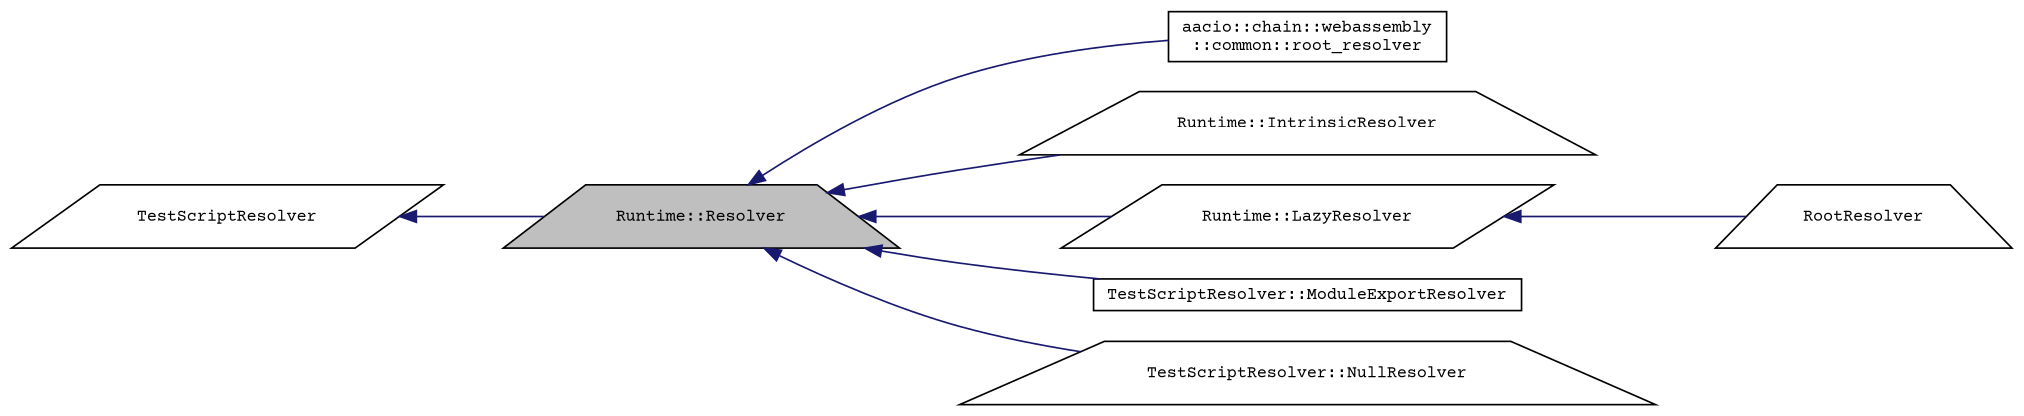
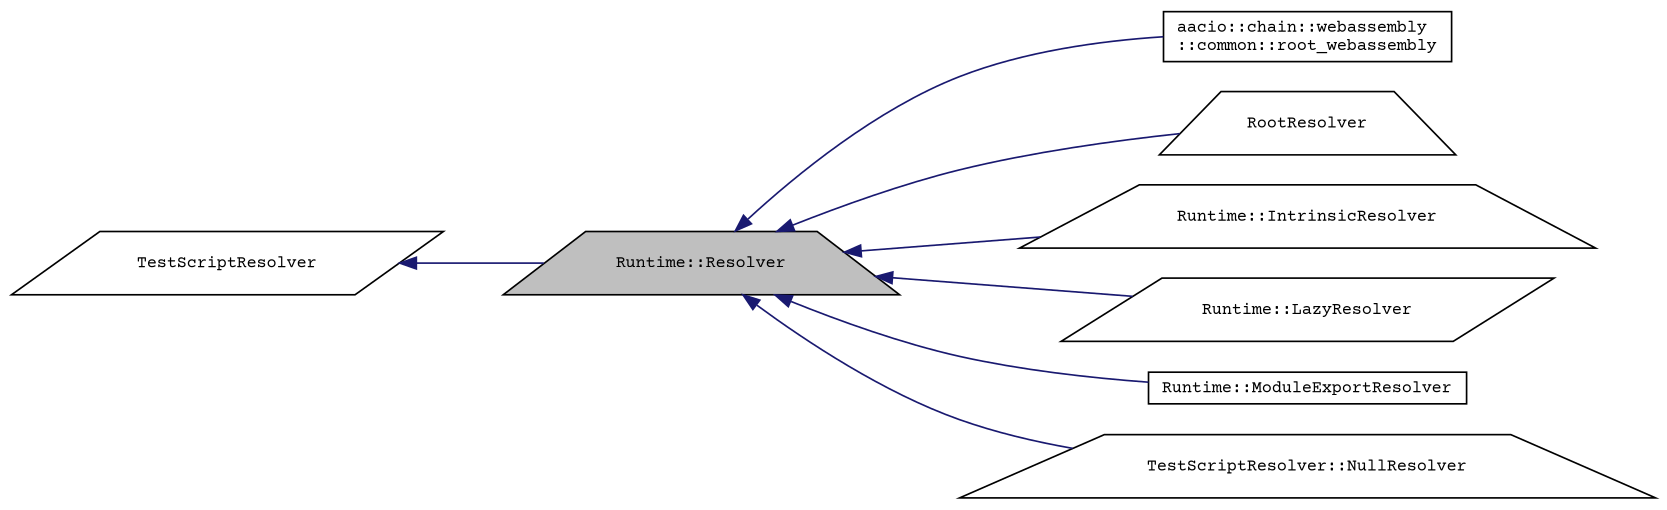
(1308, 37) -> (1308, 37)
(1633, 216) -> (983, 164)
(1308, 295) -> (1308, 388)
